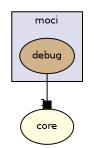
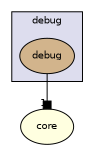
(47, 21) -> (47, 21)
